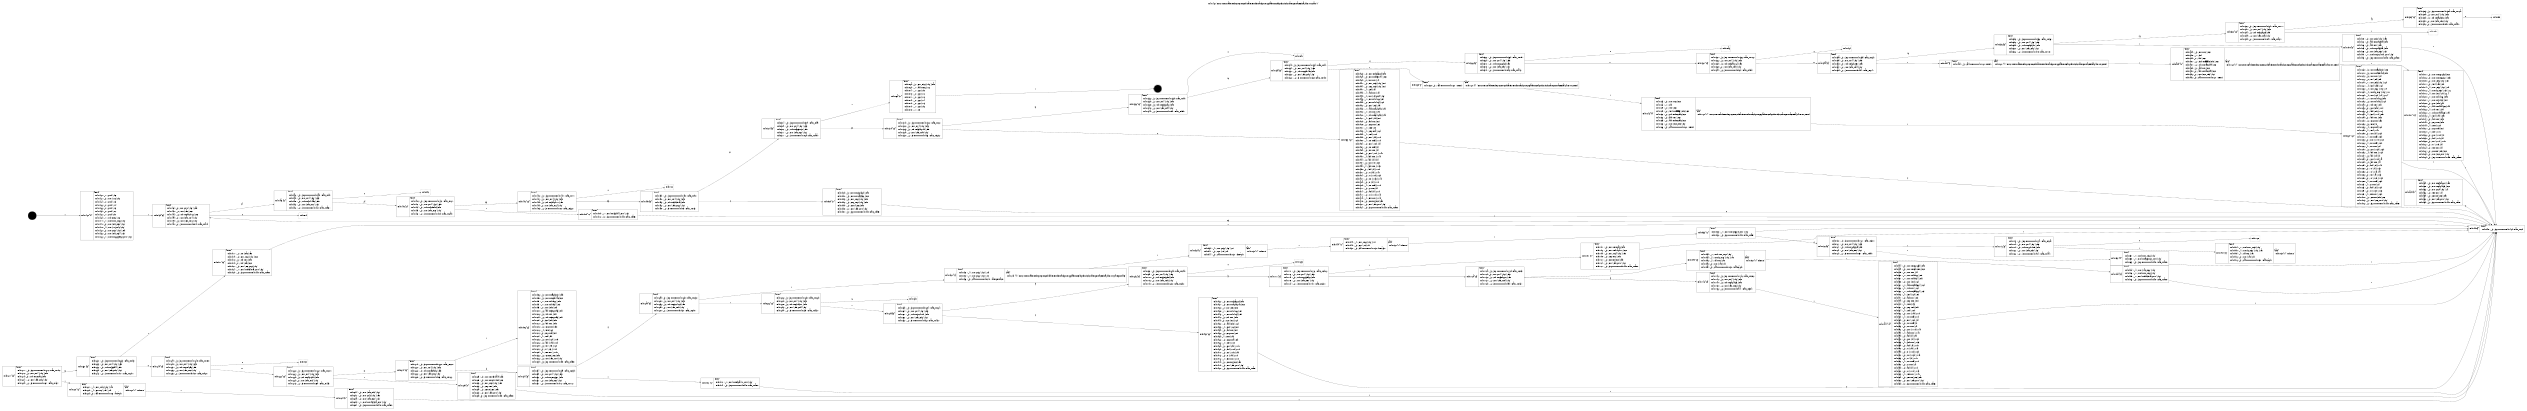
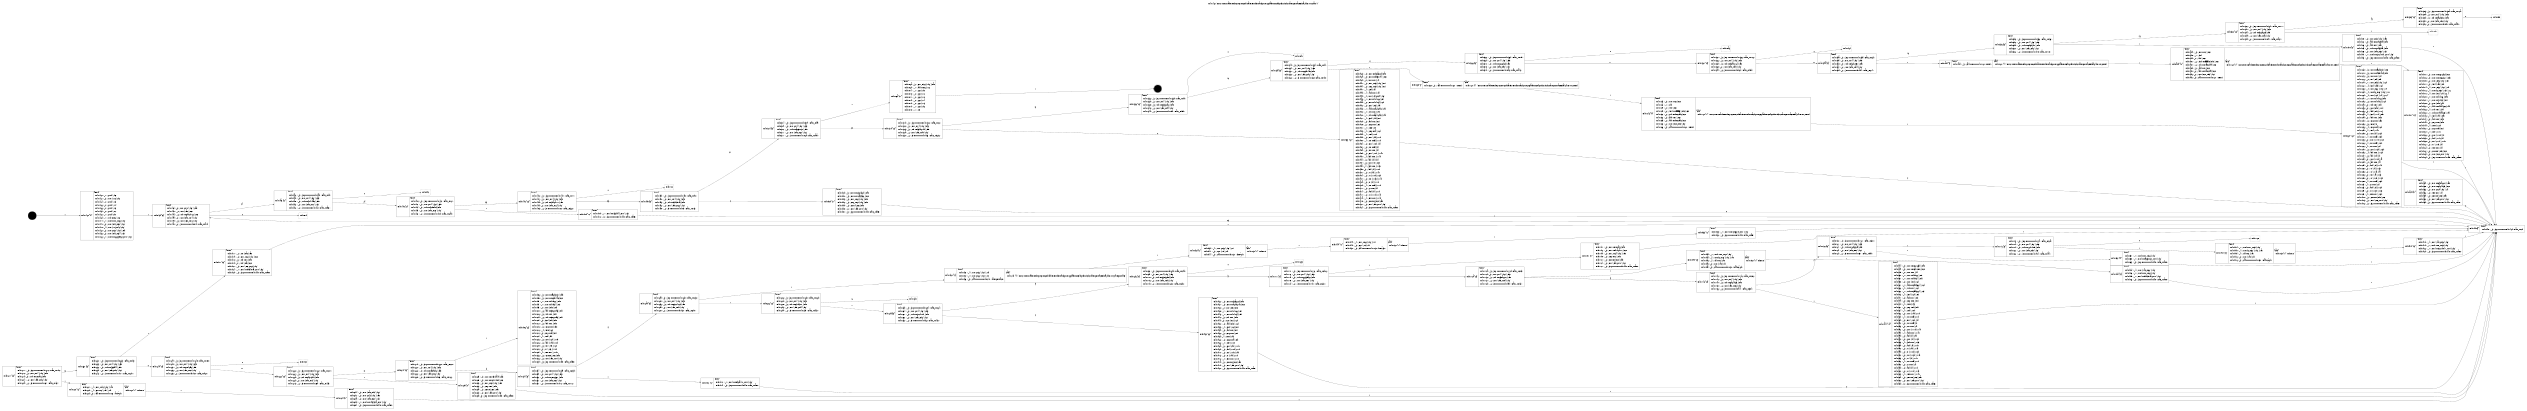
(1786, 240) -> (1792, 280)
none -> (2433, 246)
